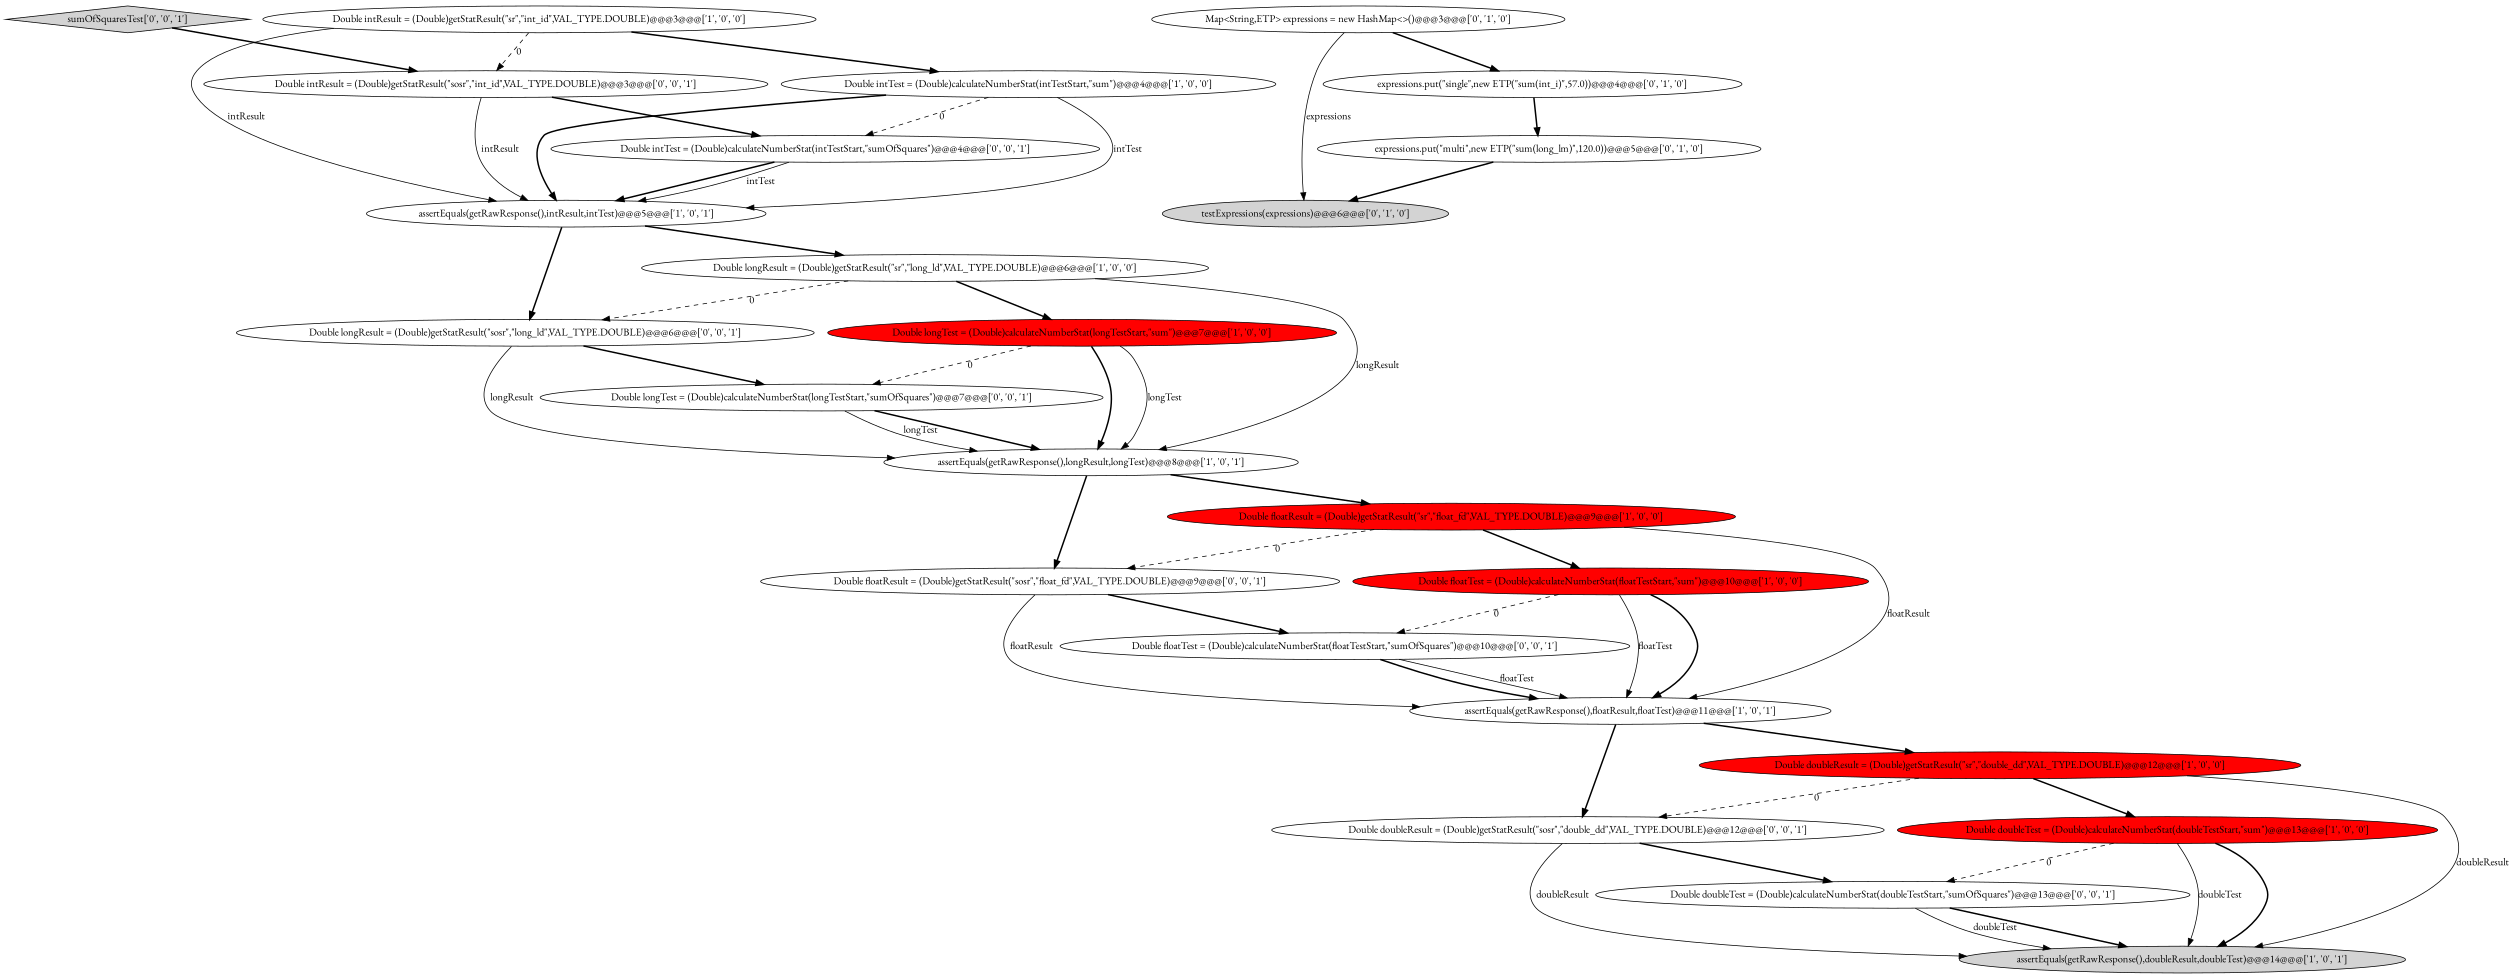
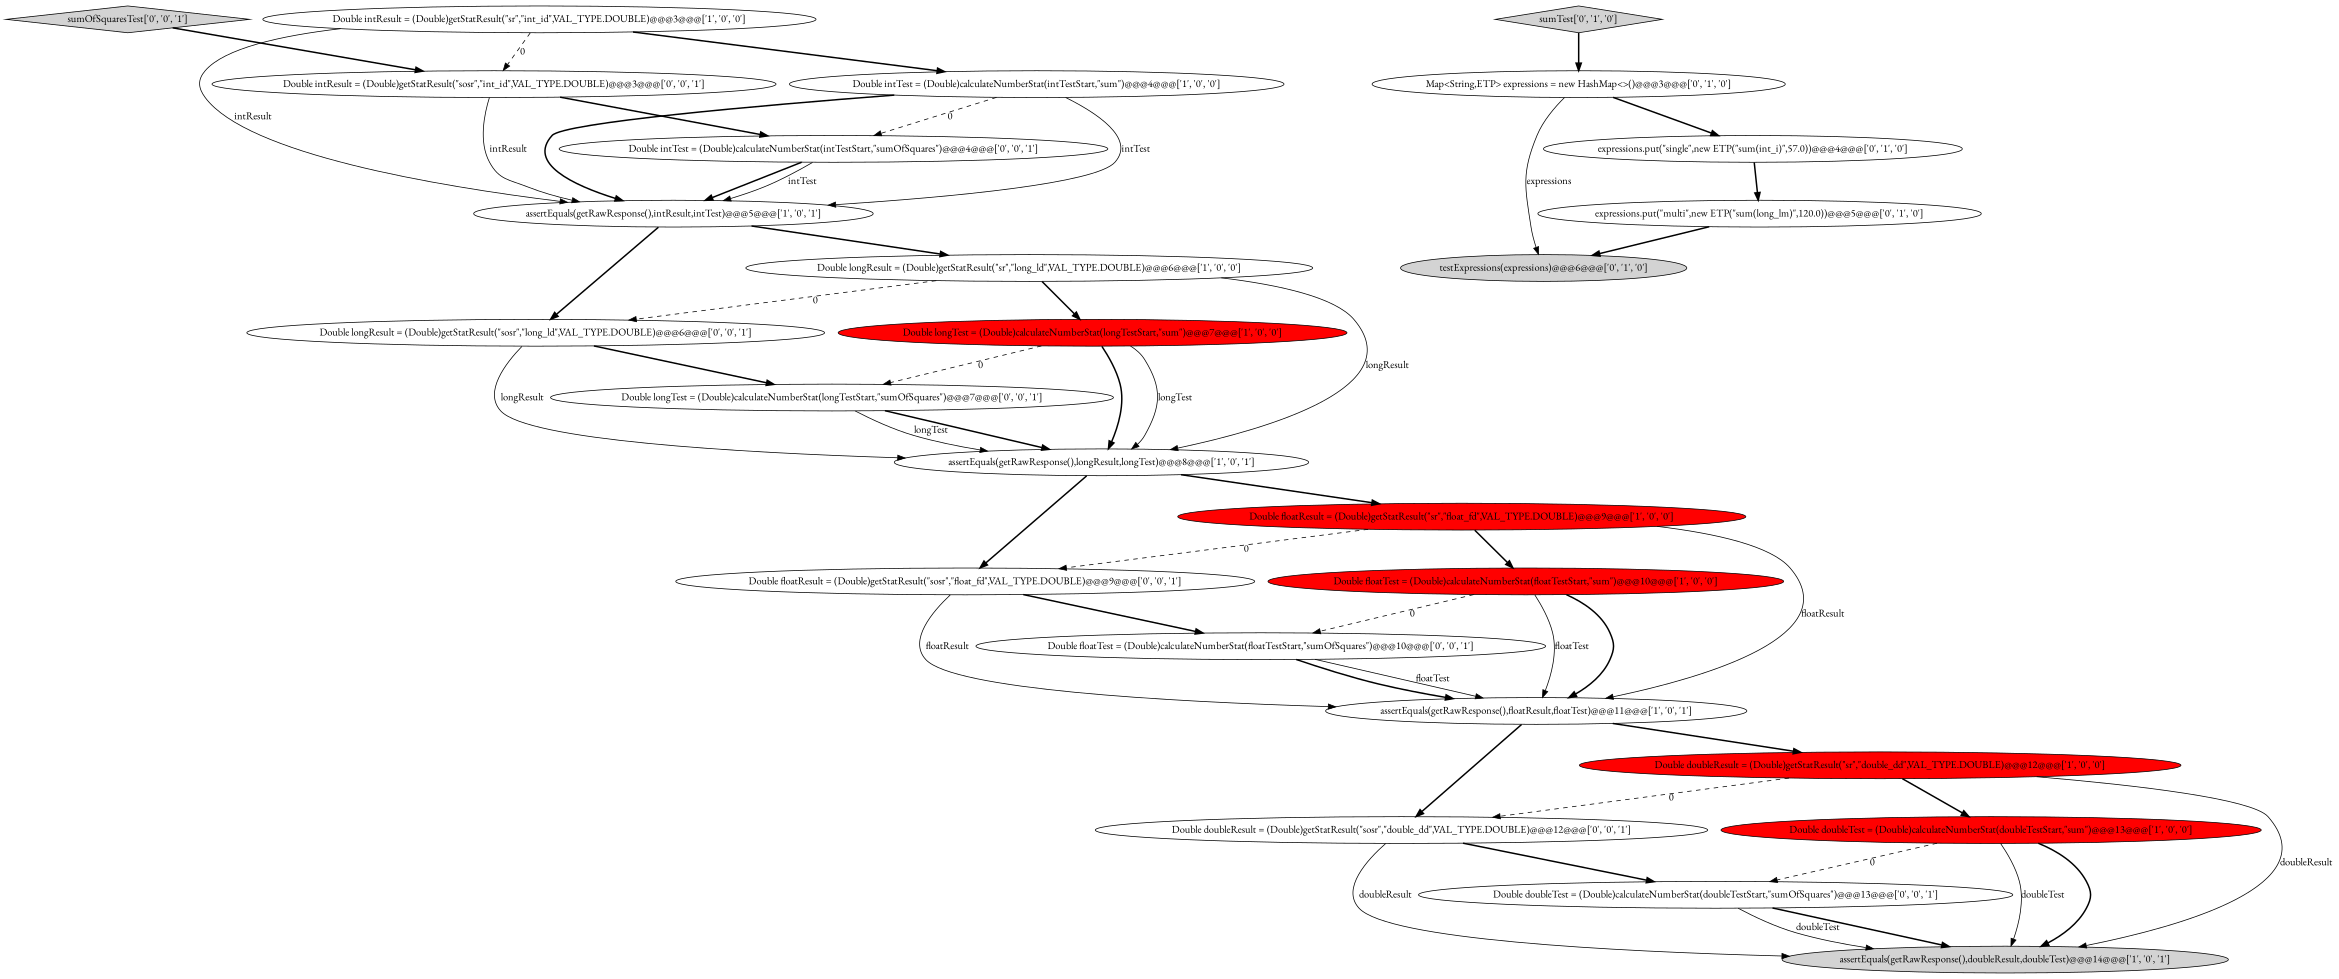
none -> (1579, 19)
